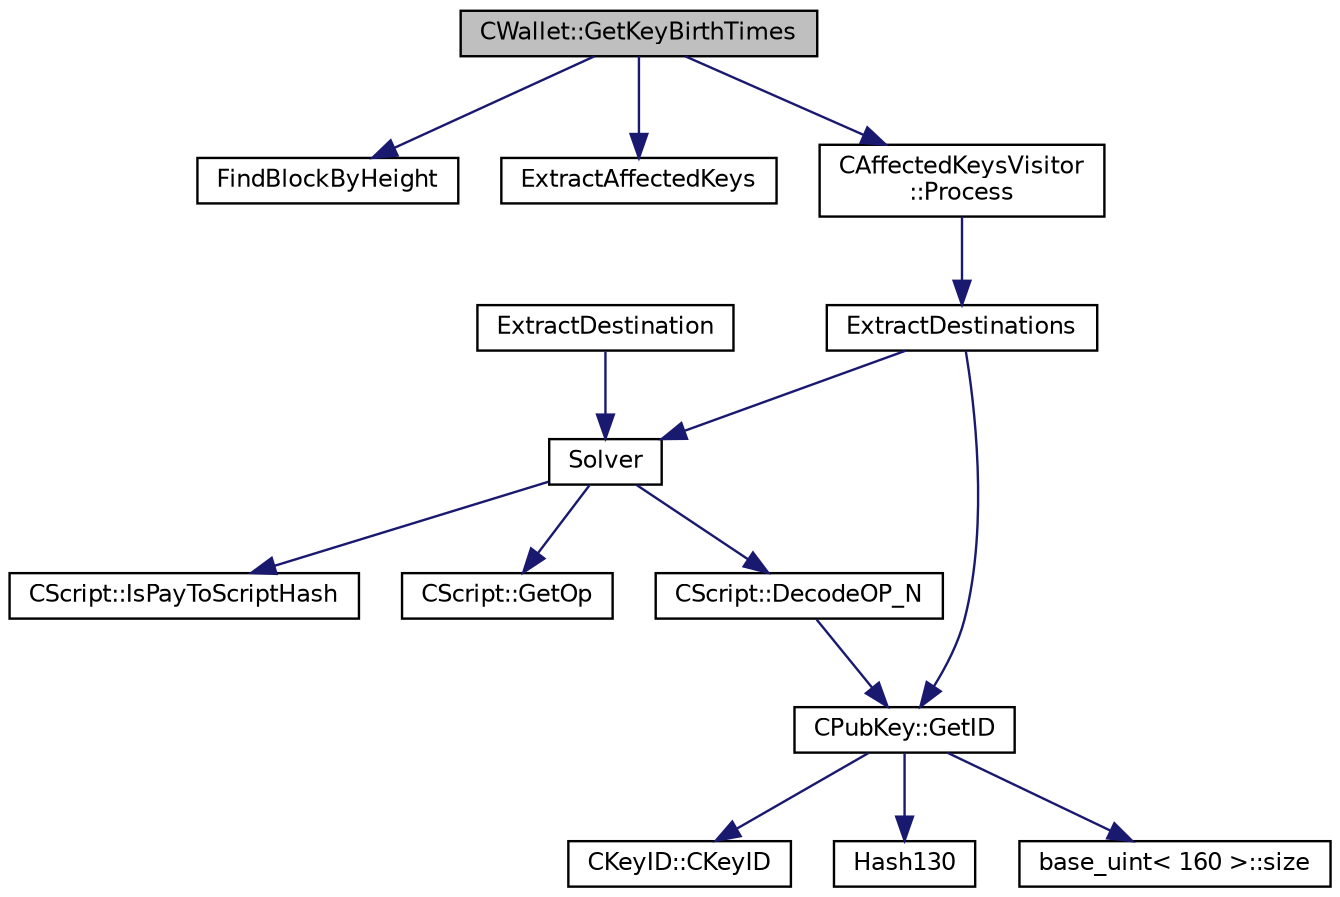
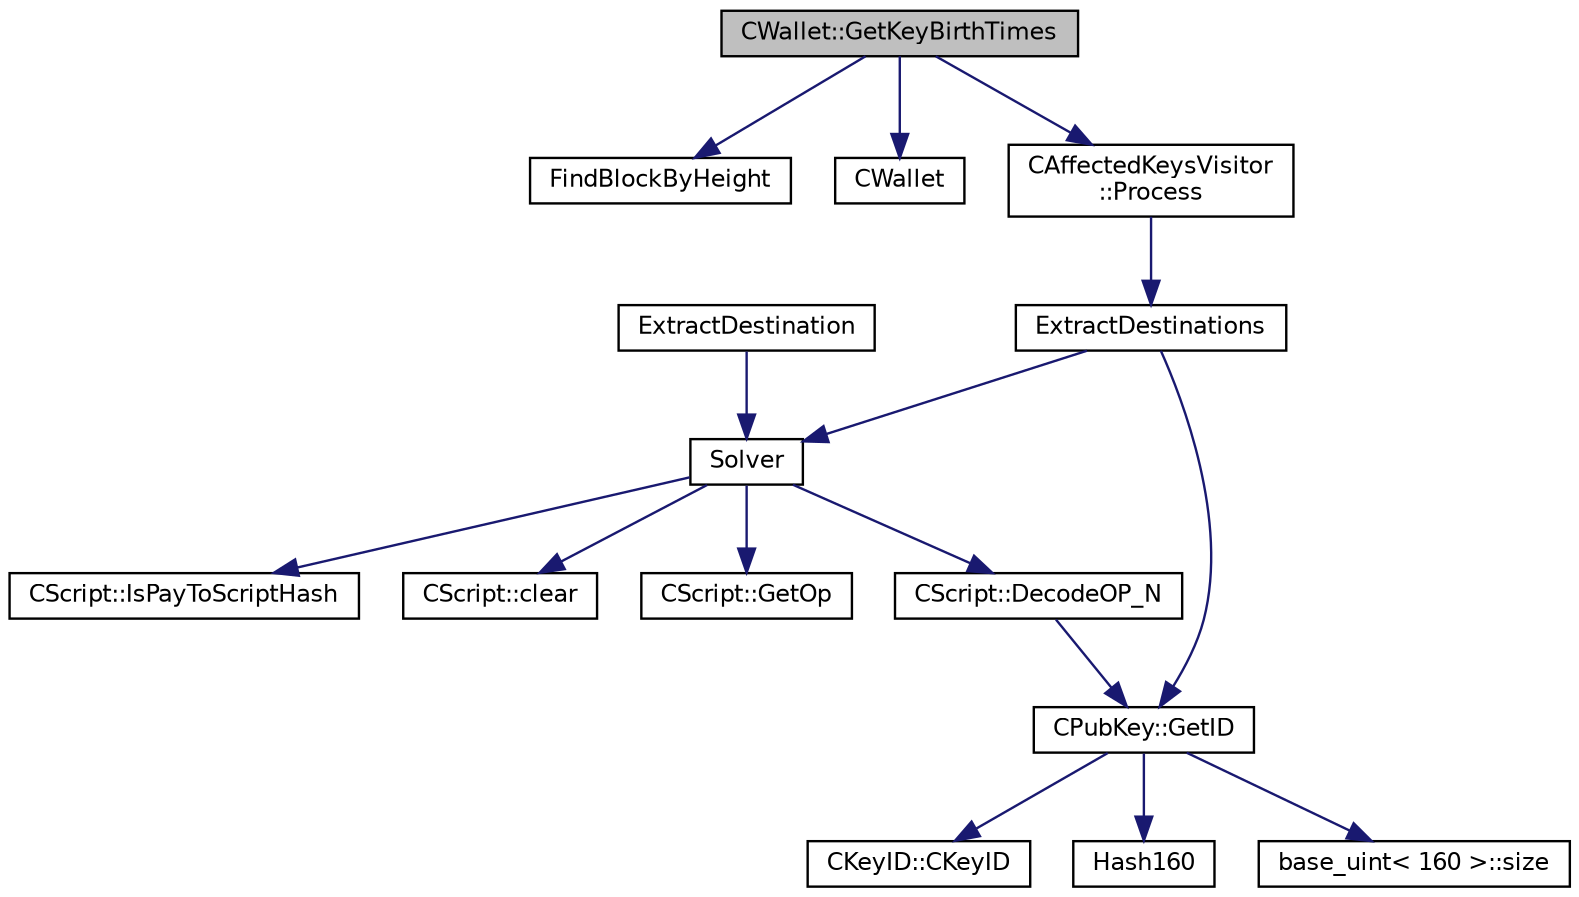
(639, 181) -> (900, 181)
none -> (500, 596)
(905, 864) -> (1144, 864)
